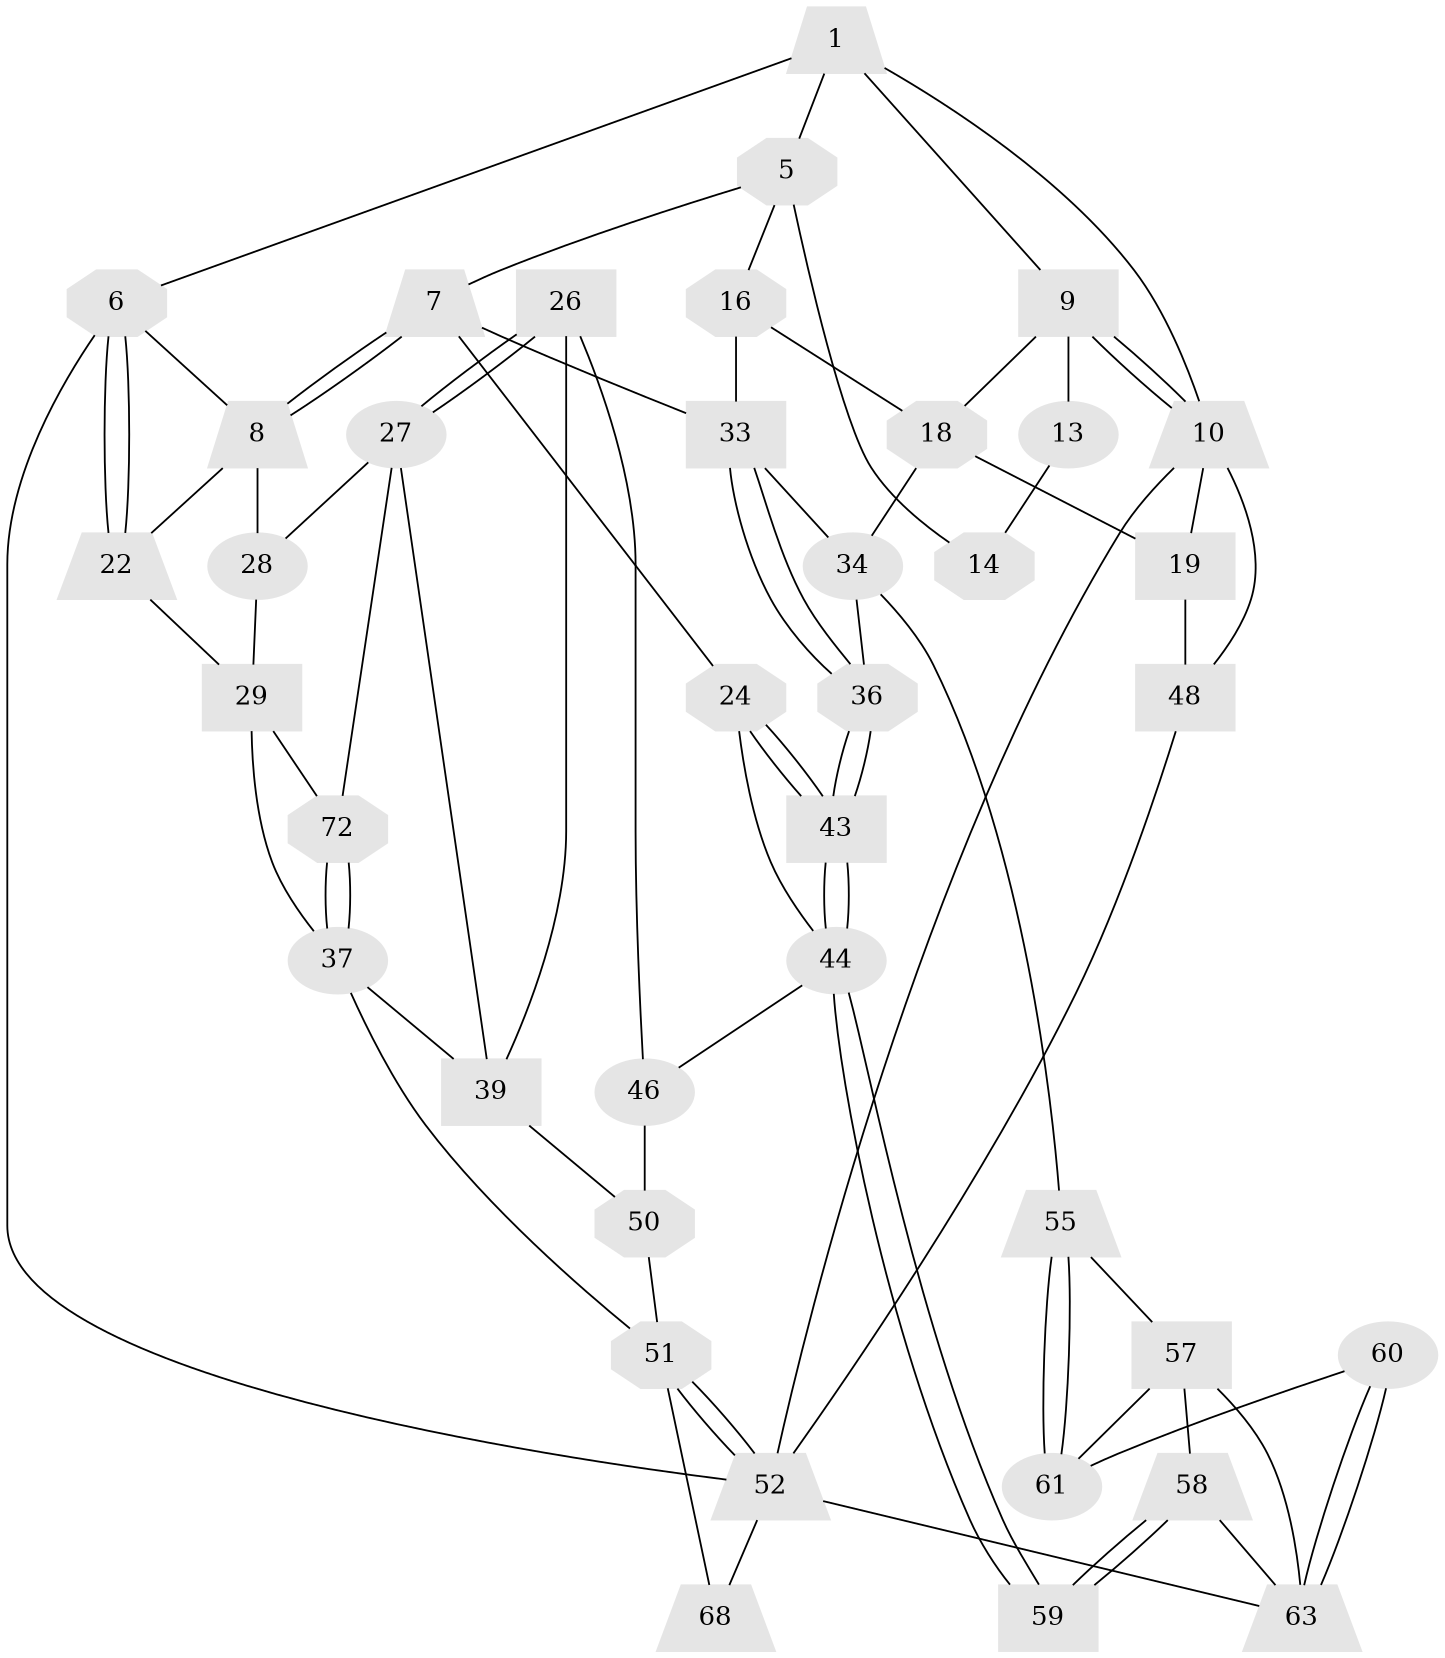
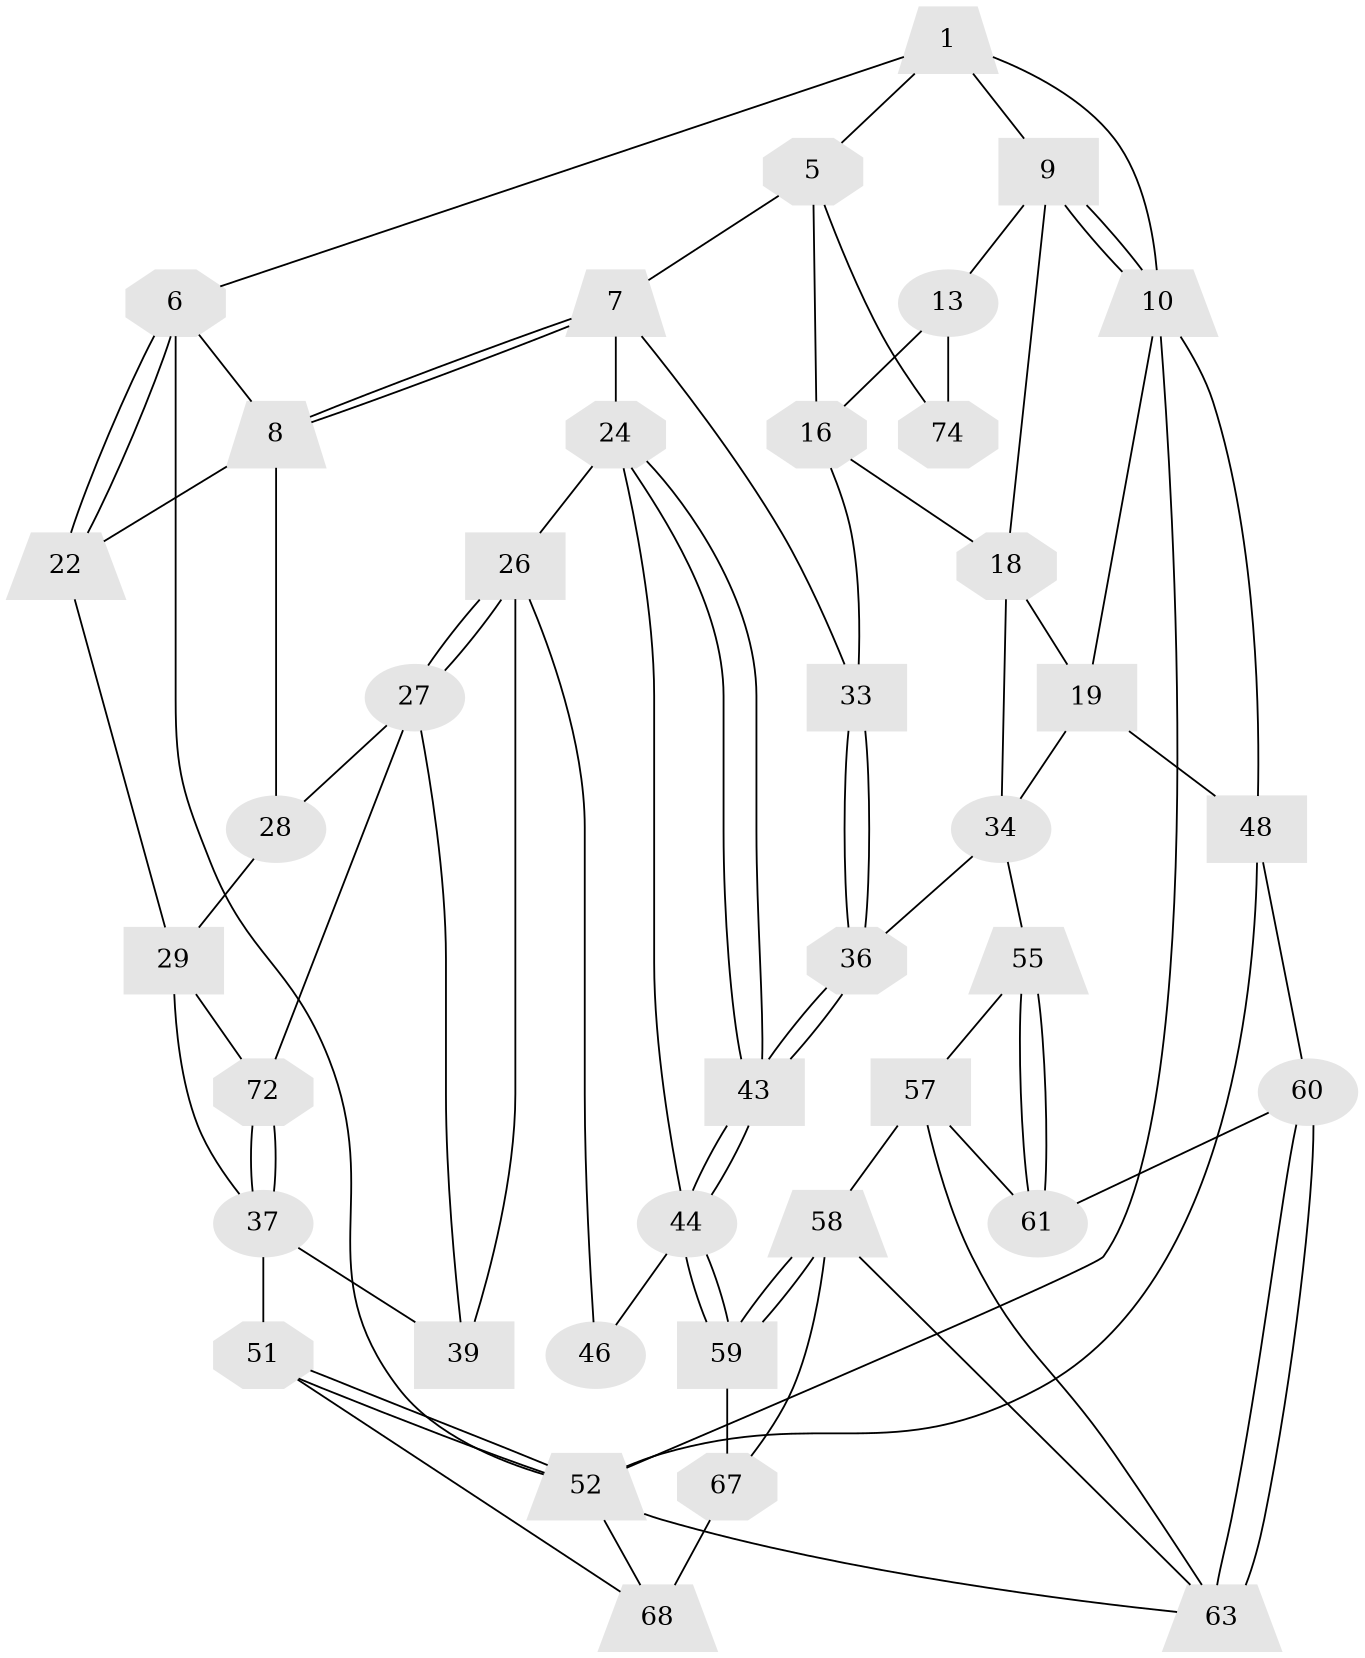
none -> (883, 369)
none -> (566, 500)
(797, 503) -> (1043, 765)
(984, 566) -> (948, 435)
none -> (1282, 961)
(645, 1224) -> none
none -> (727, 1487)
